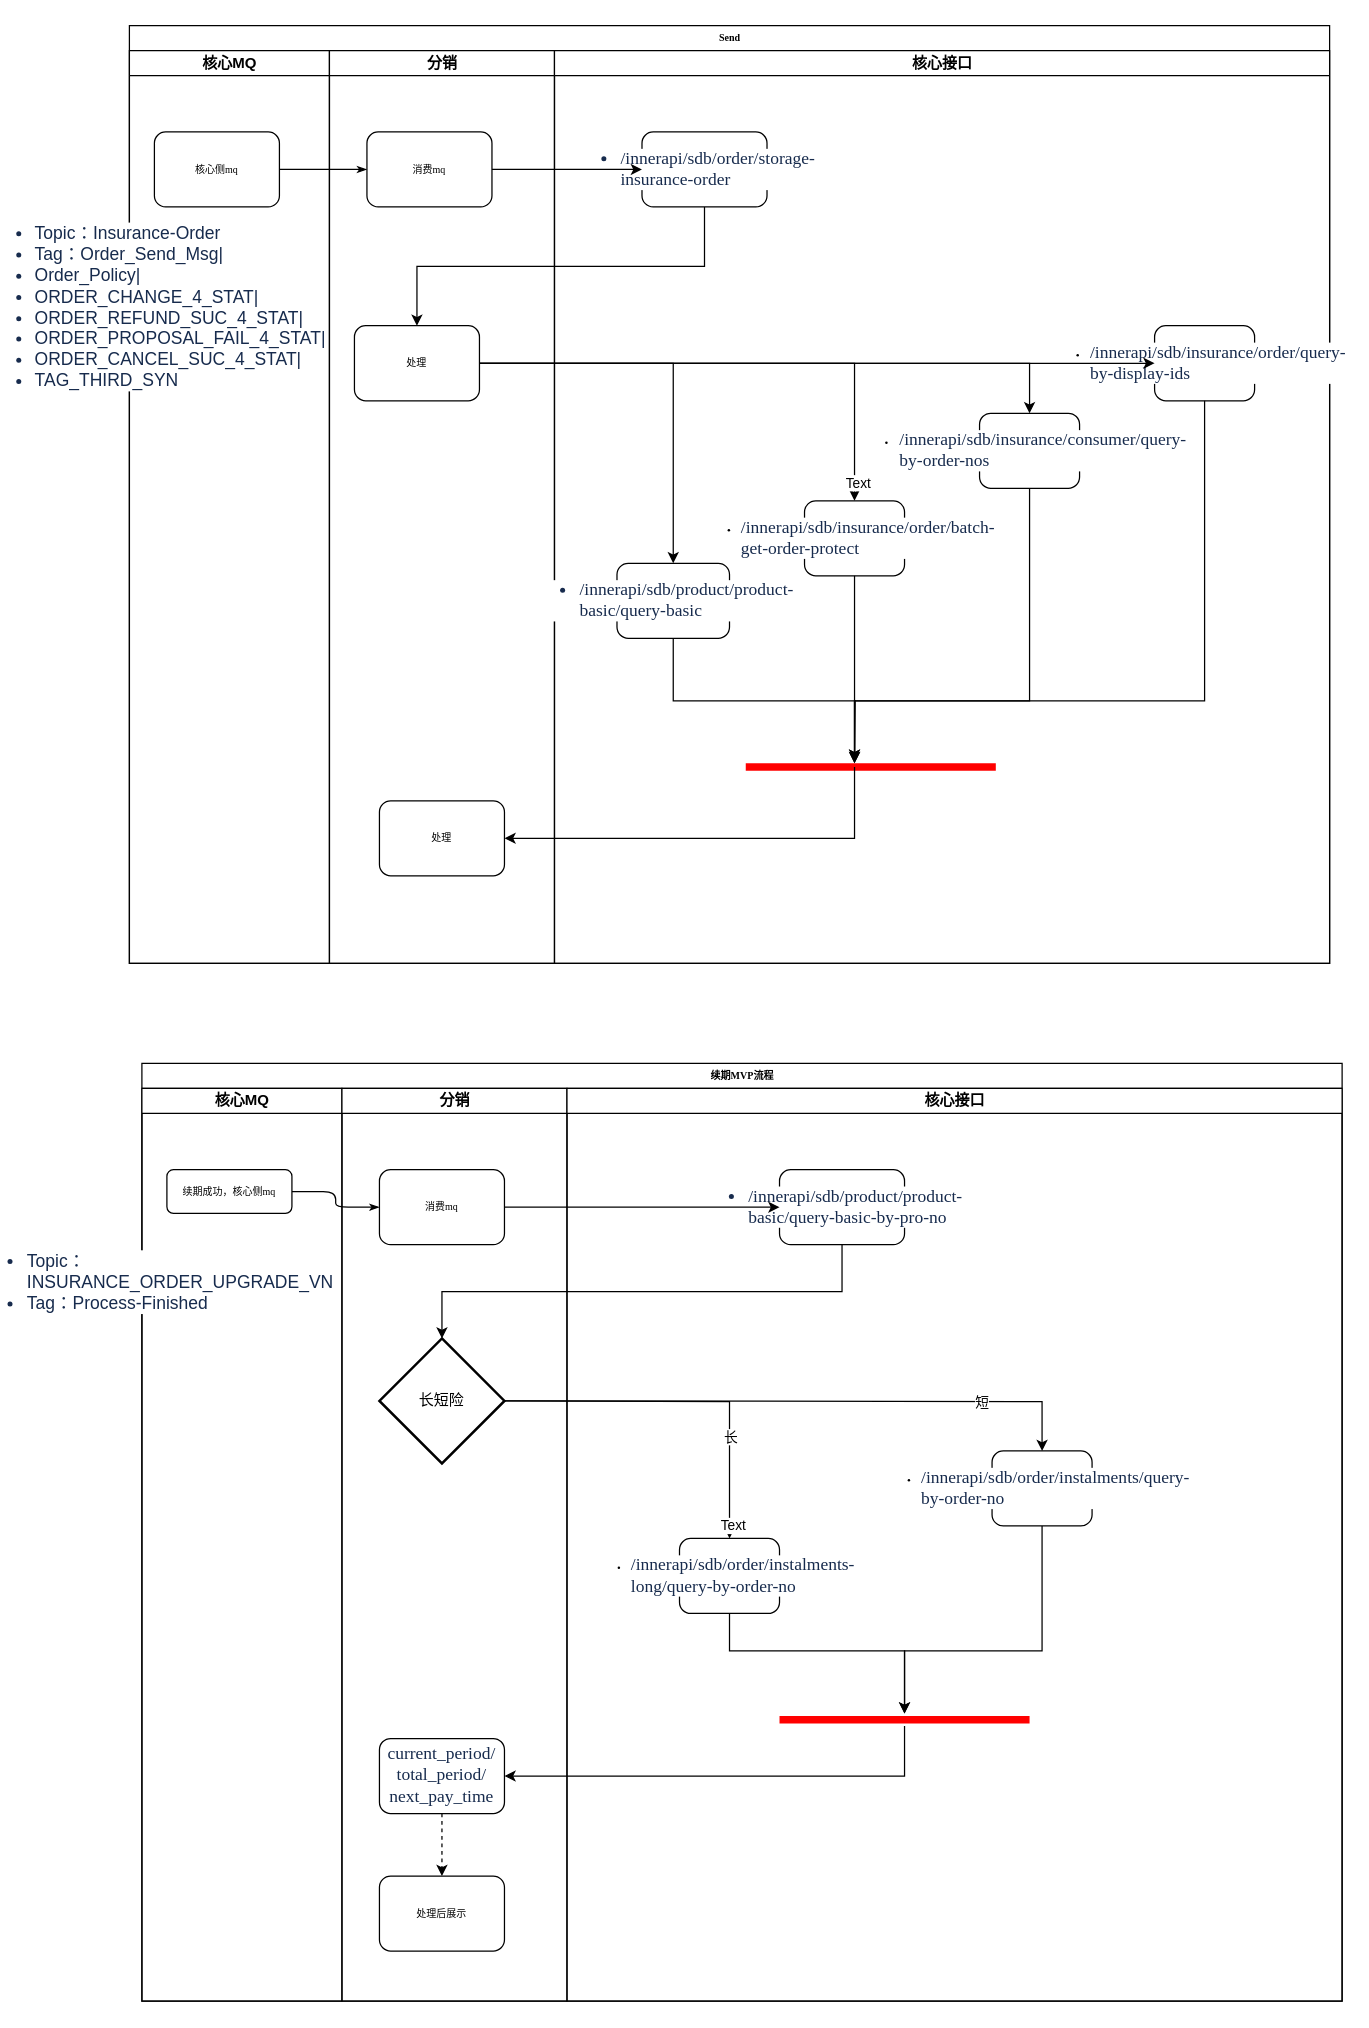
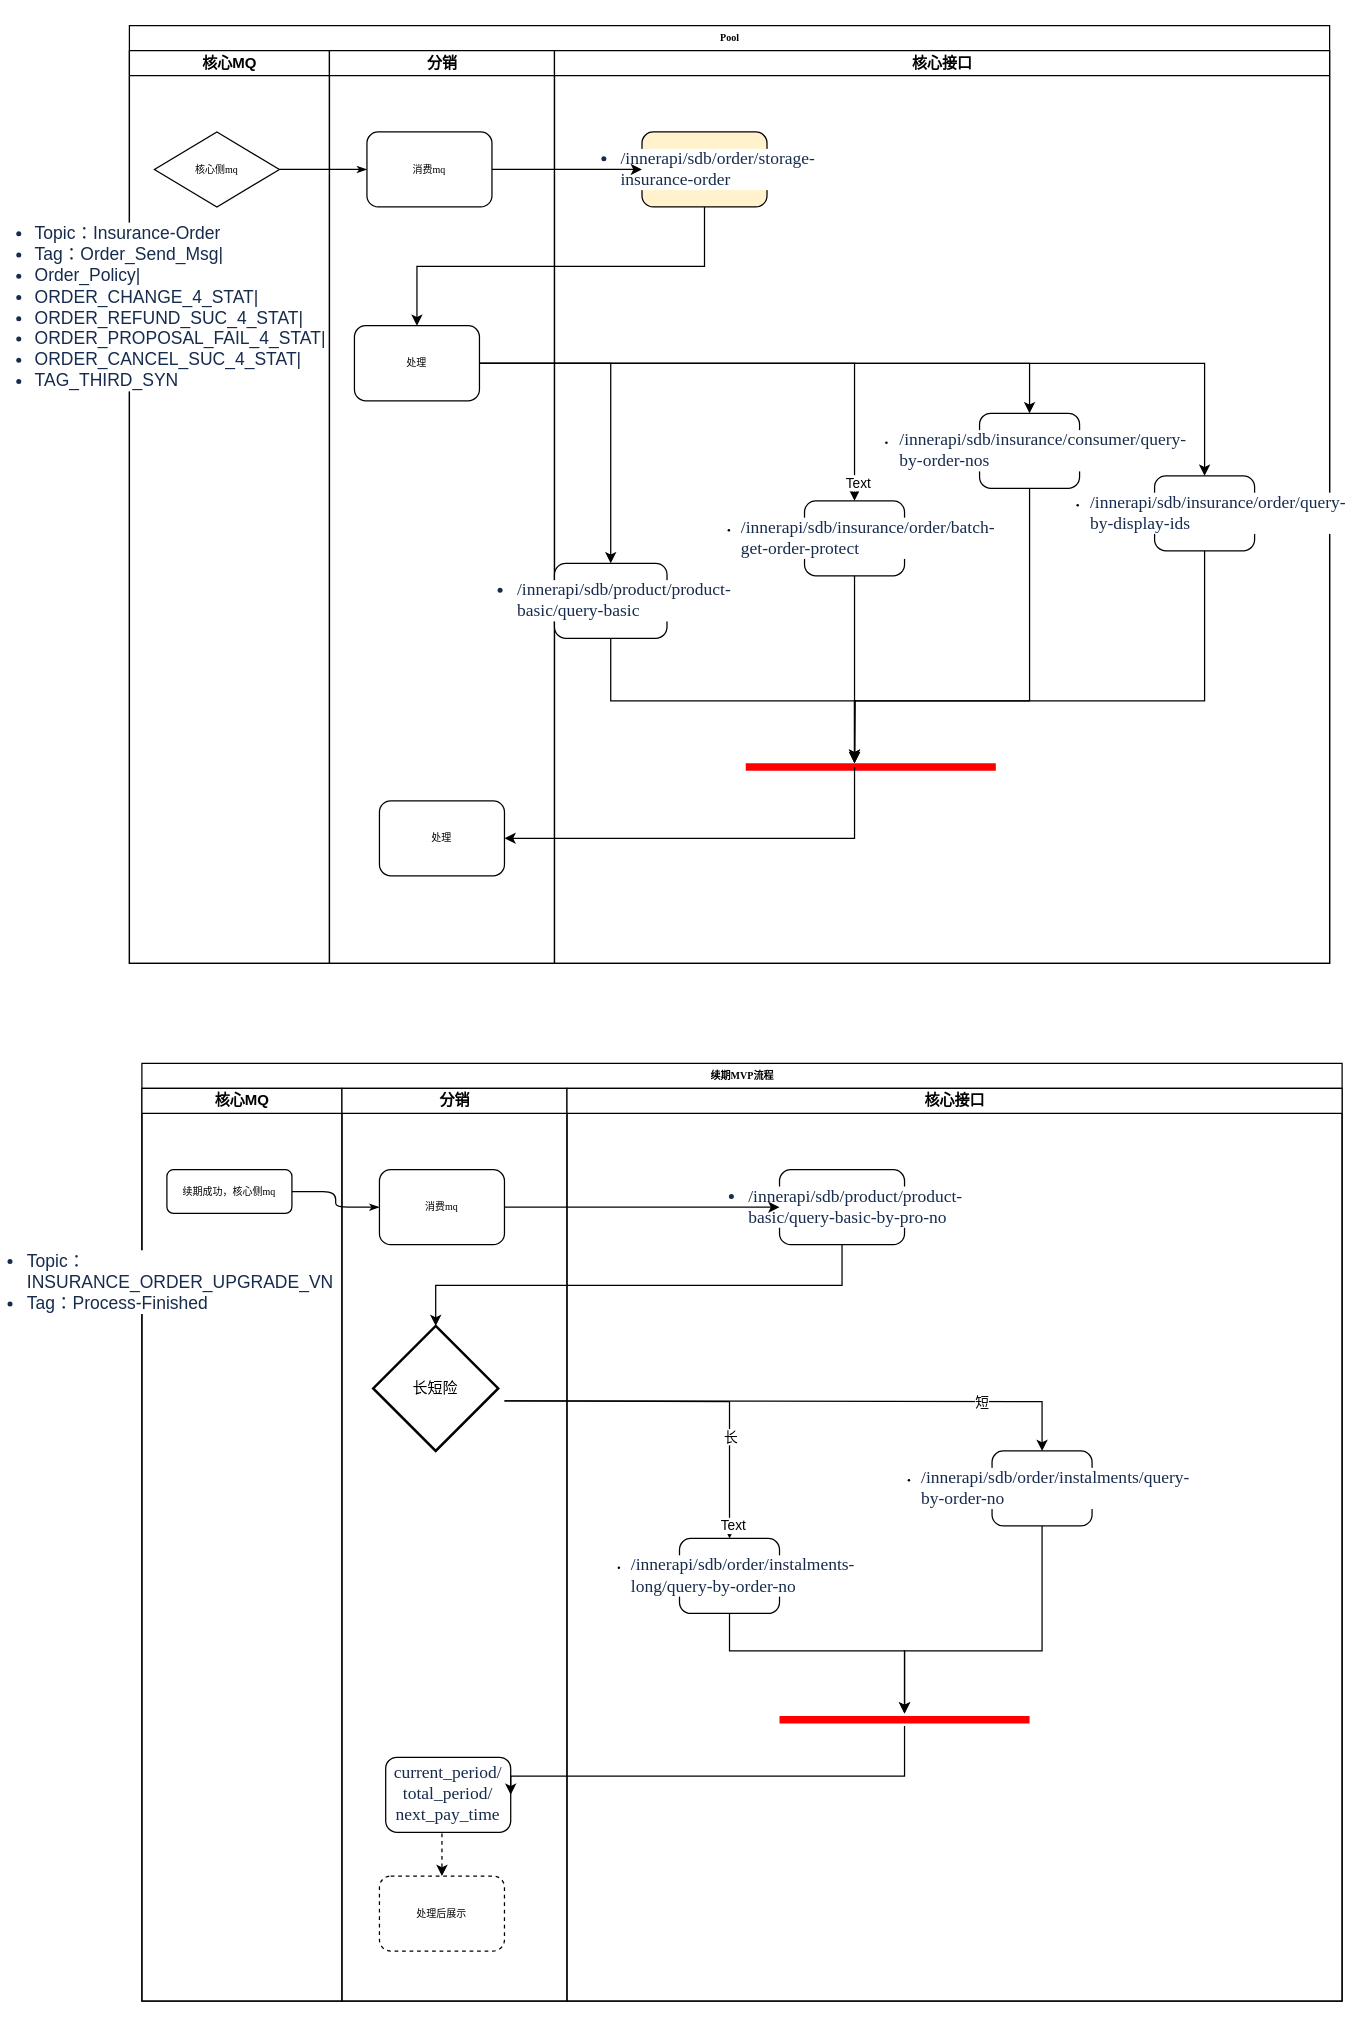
(730, 38) -> (730, 38)
(217, 169) -> (217, 169)
(704, 169) -> (704, 169)
(1204, 363) -> (1204, 513)
(673, 601) -> (611, 601)
(442, 1401) -> (436, 1388)
(442, 1776) -> (448, 1794)
(442, 1913) -> (442, 1913)
